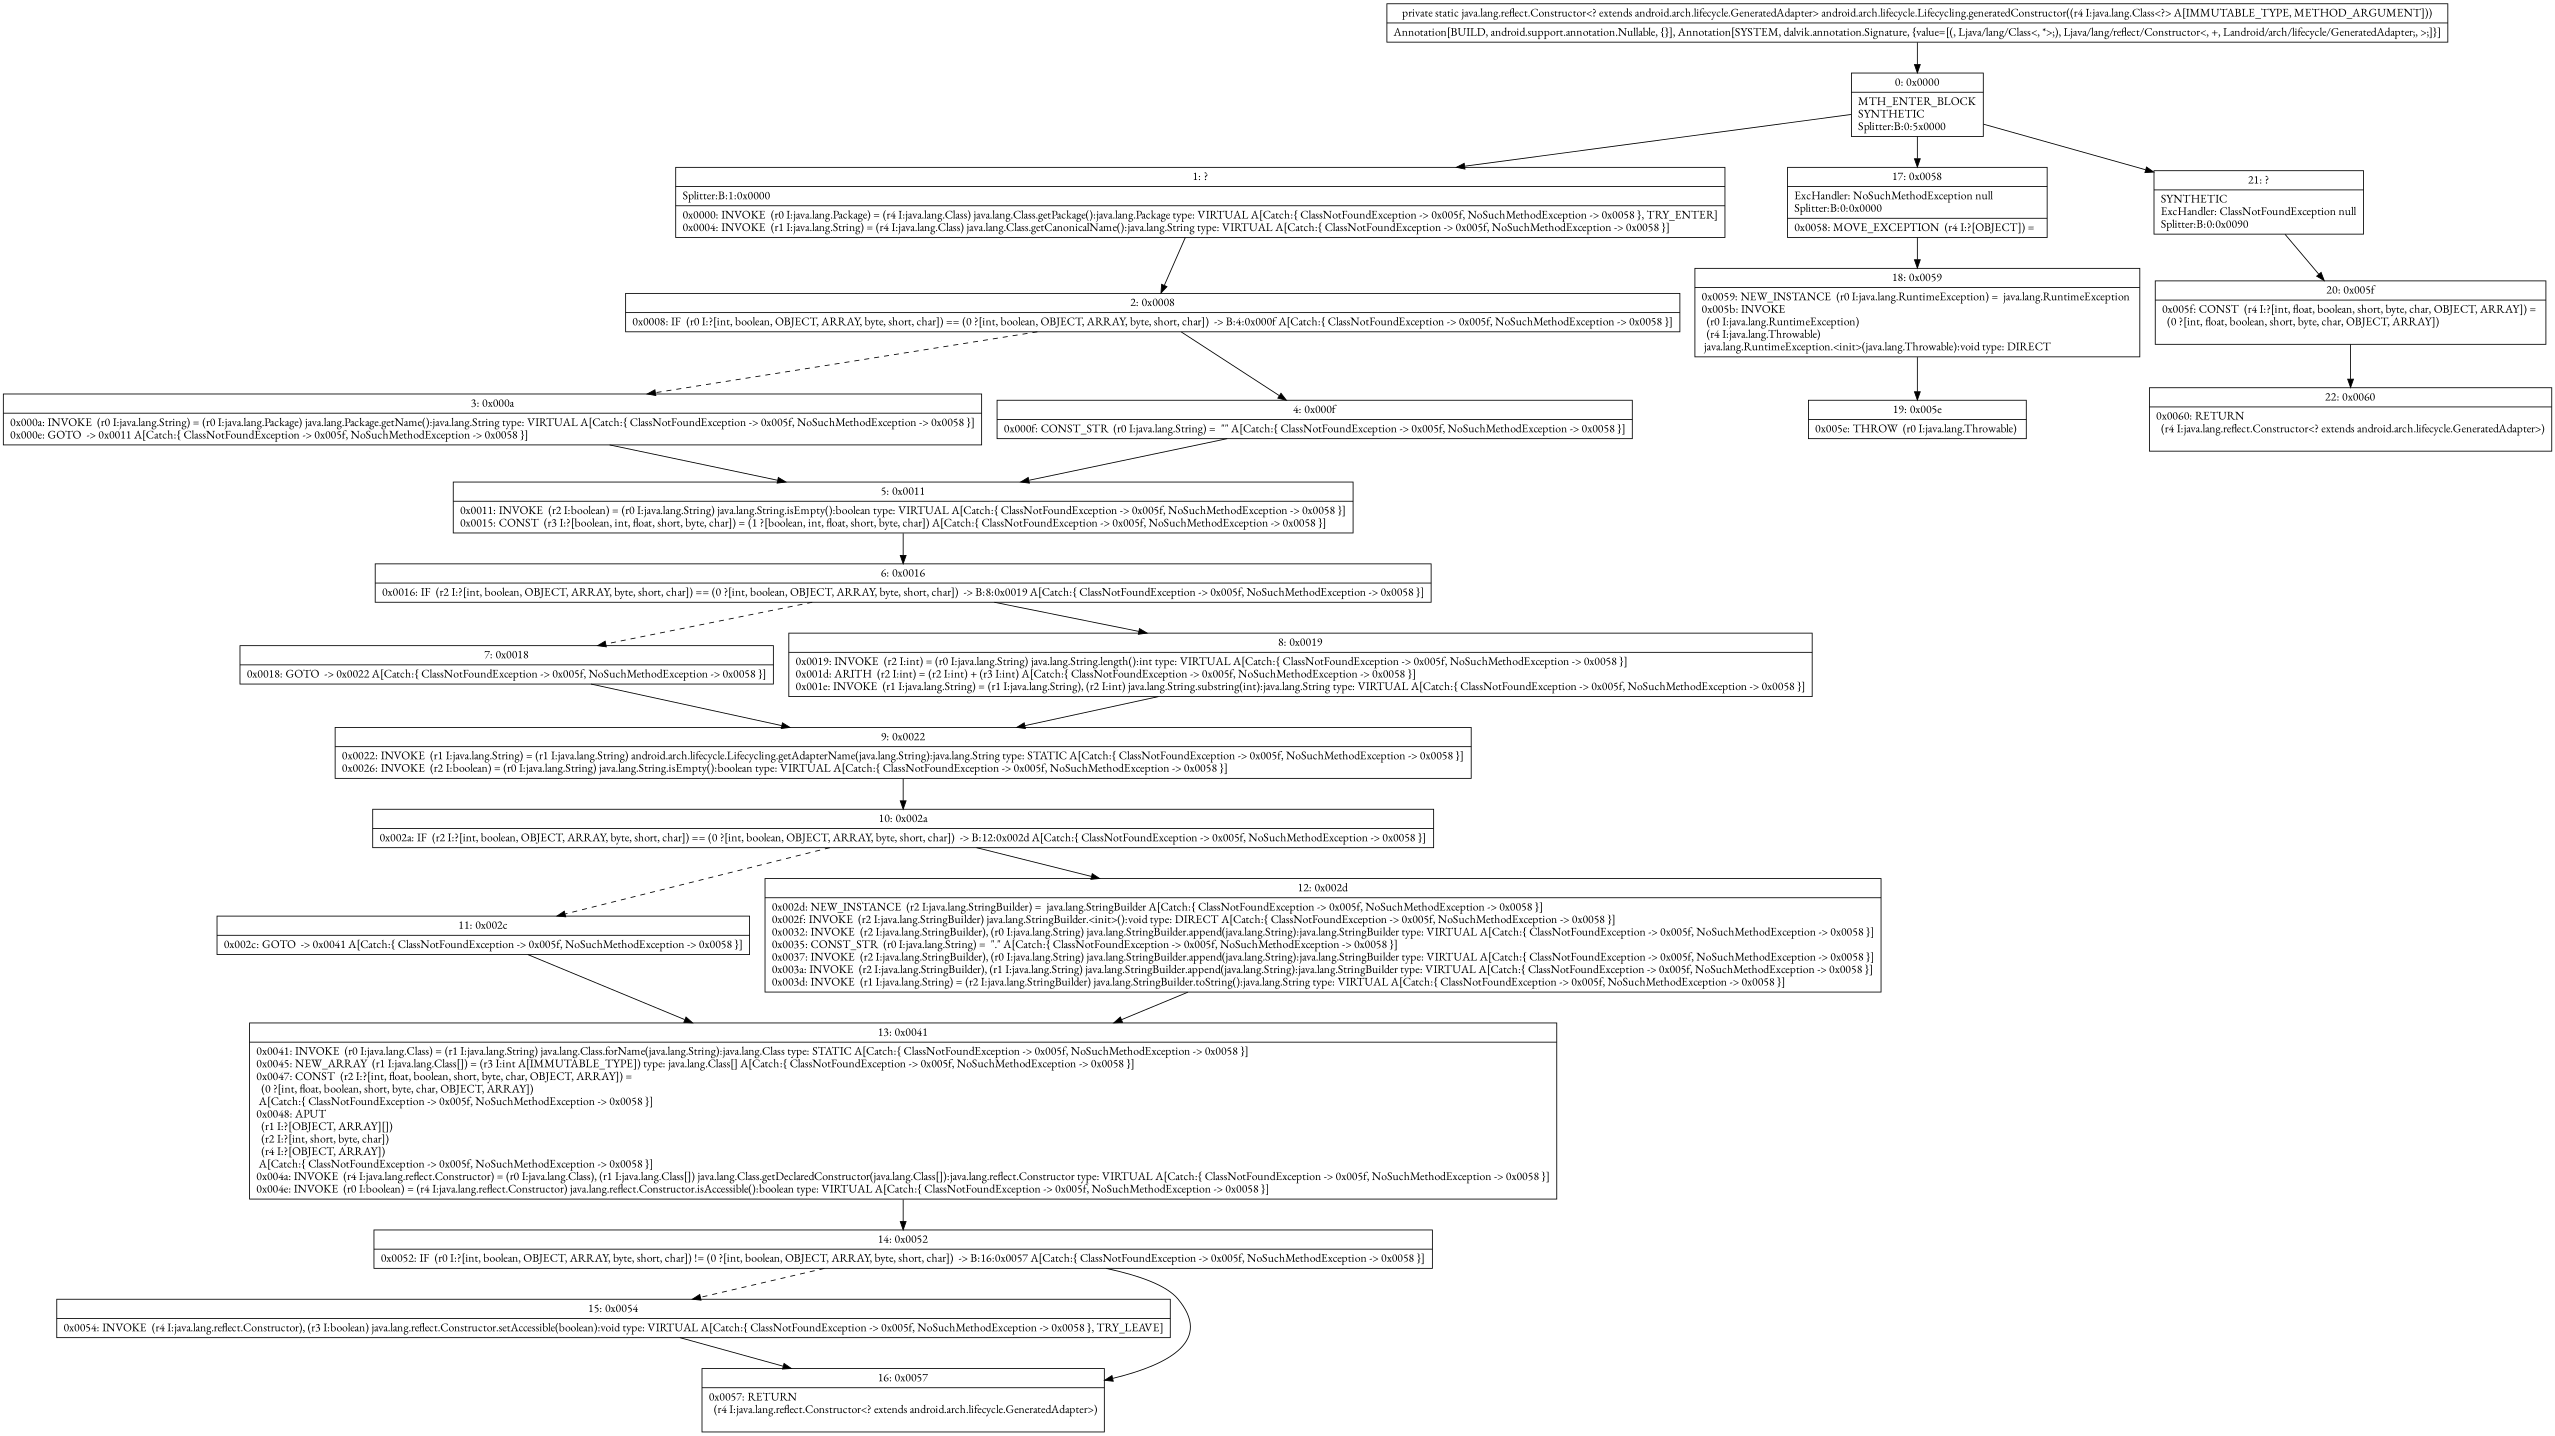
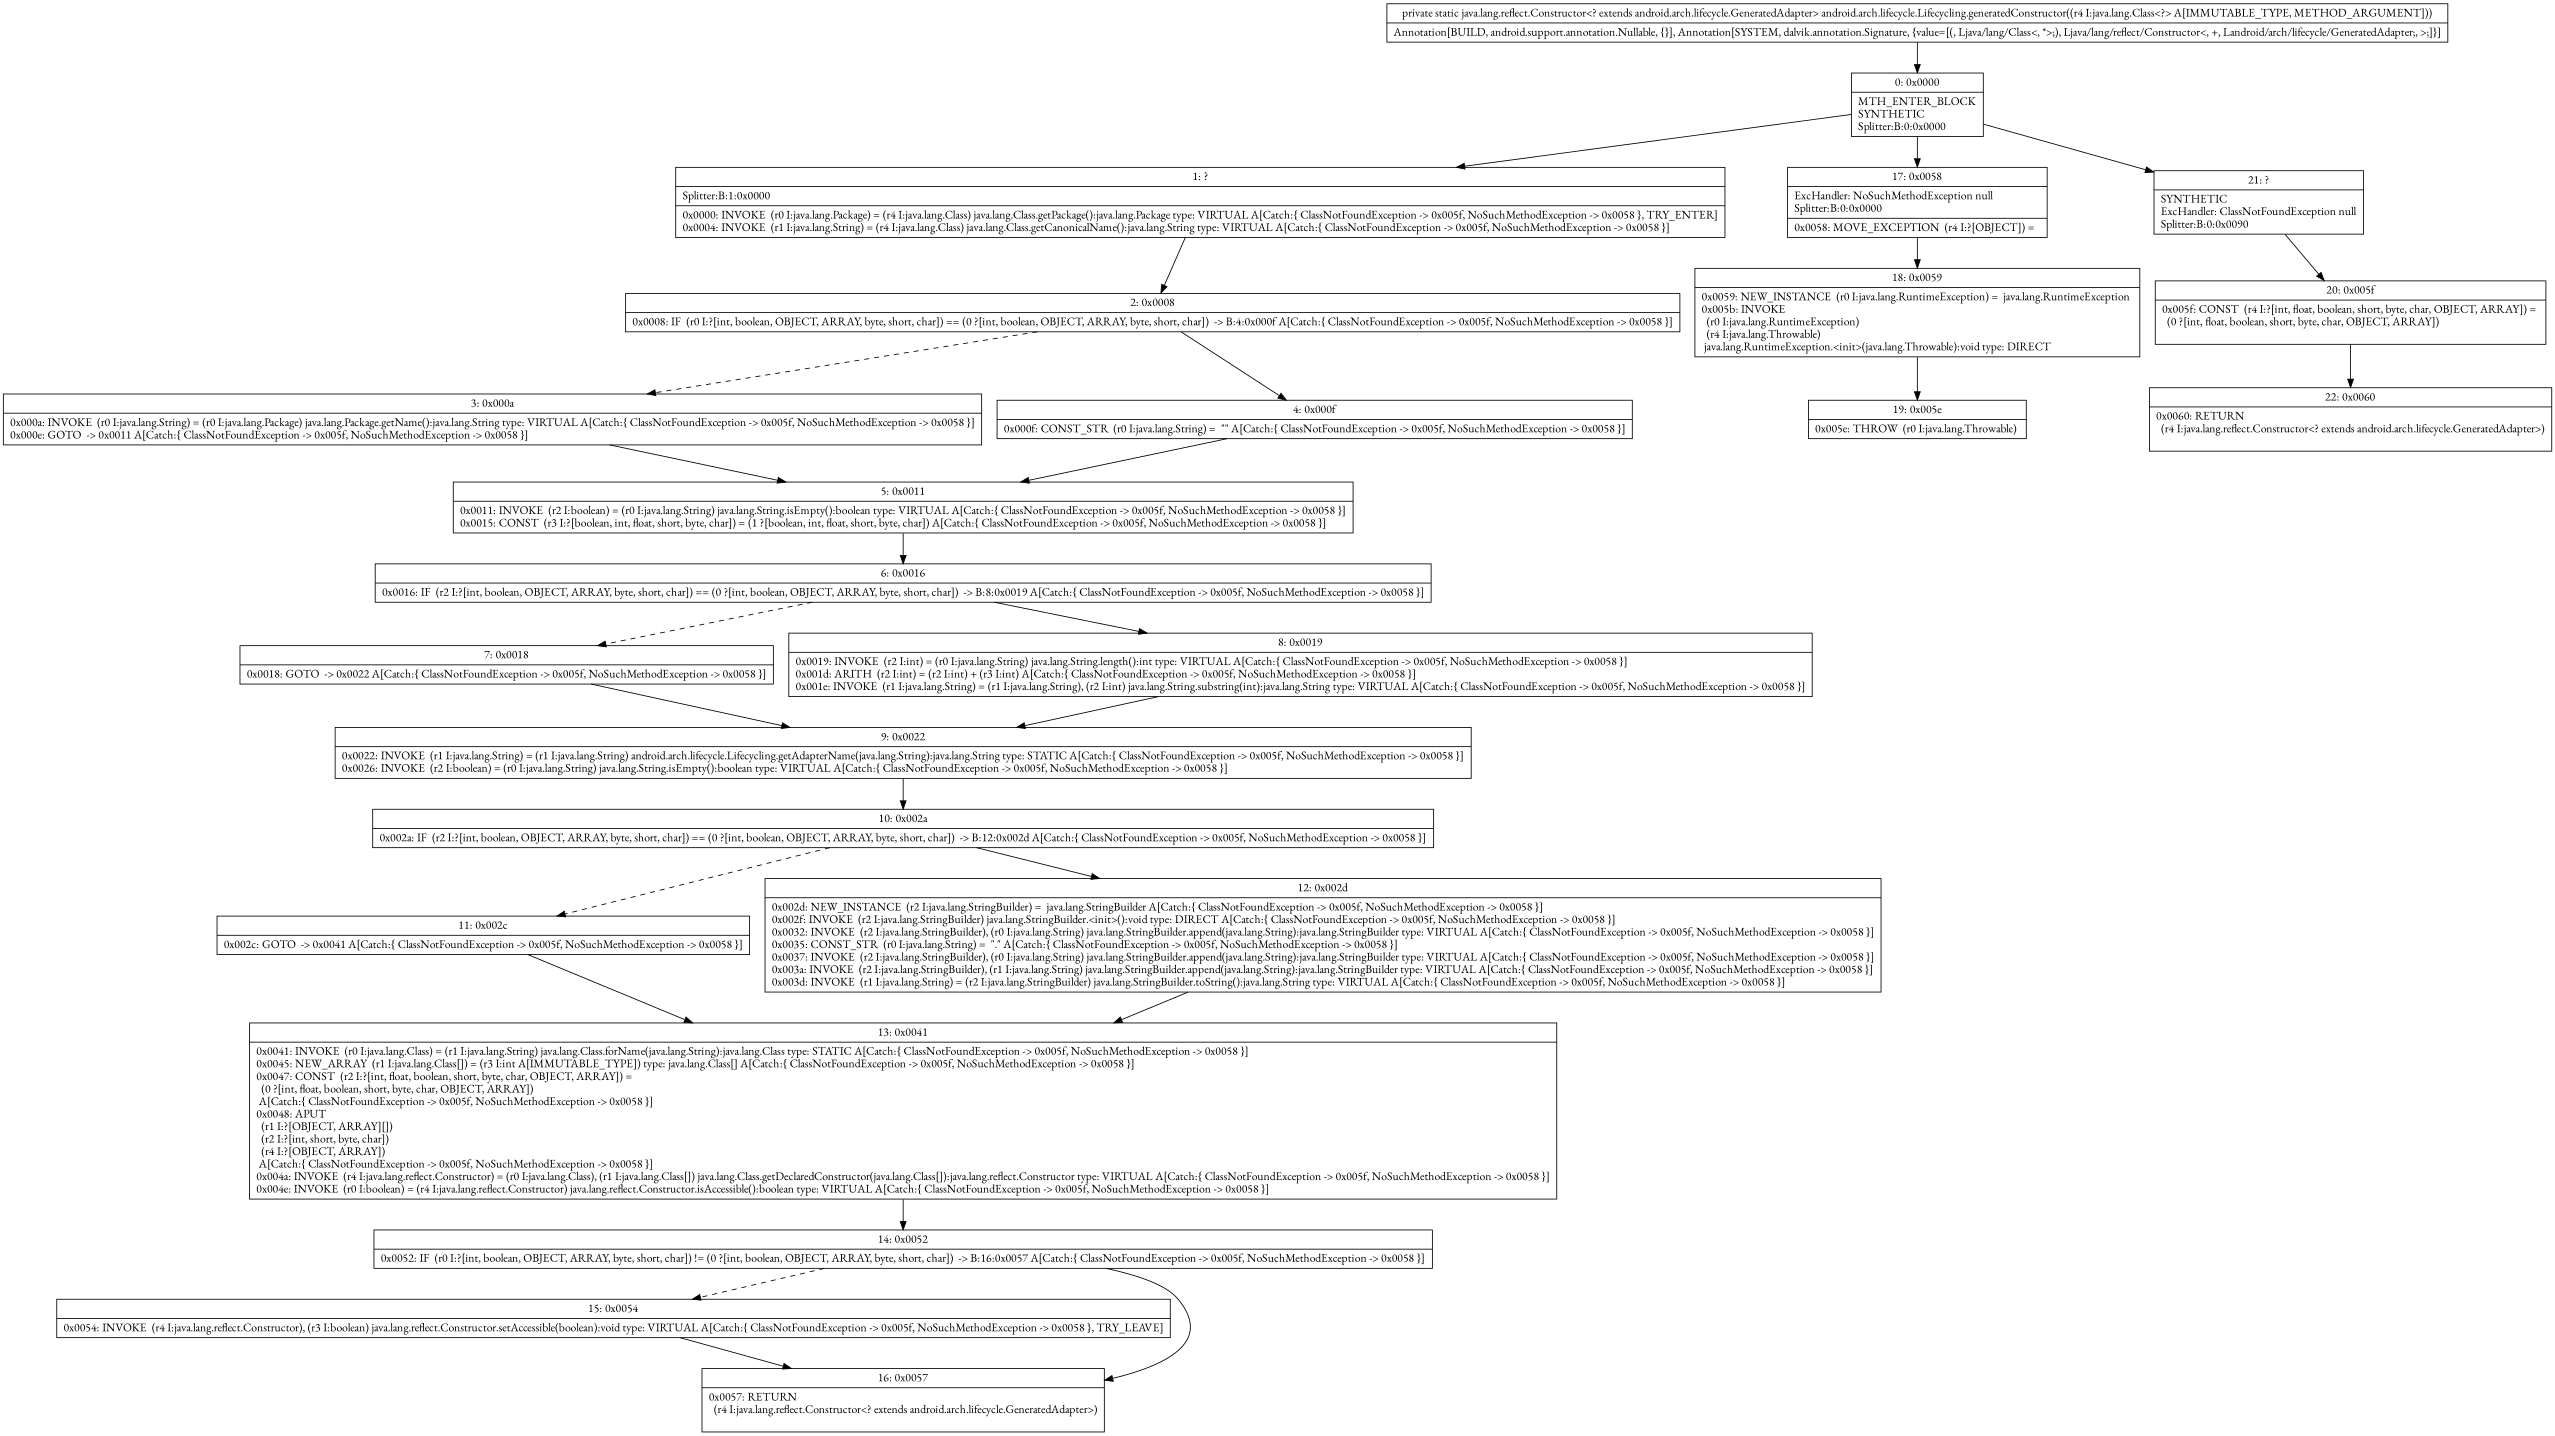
(1902, 126) -> (1902, 126)
